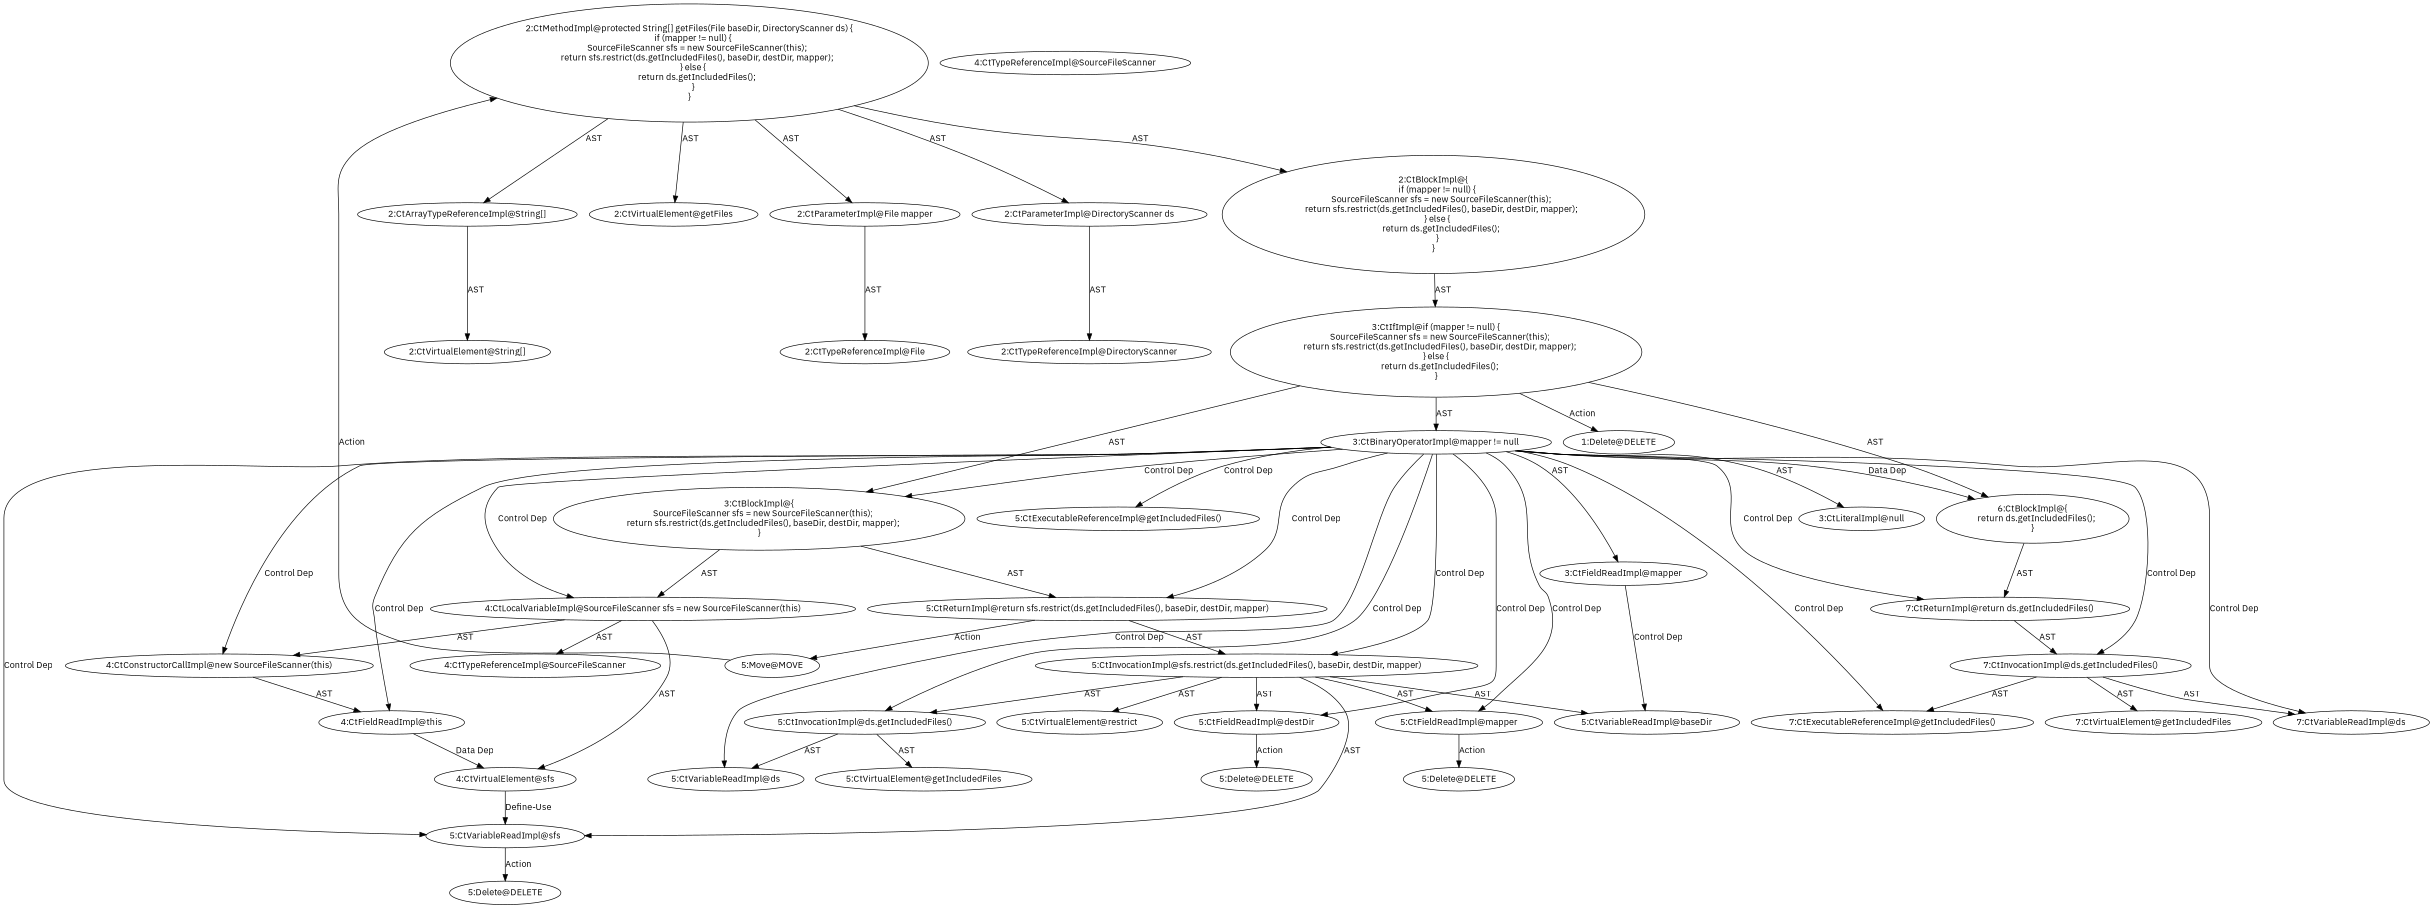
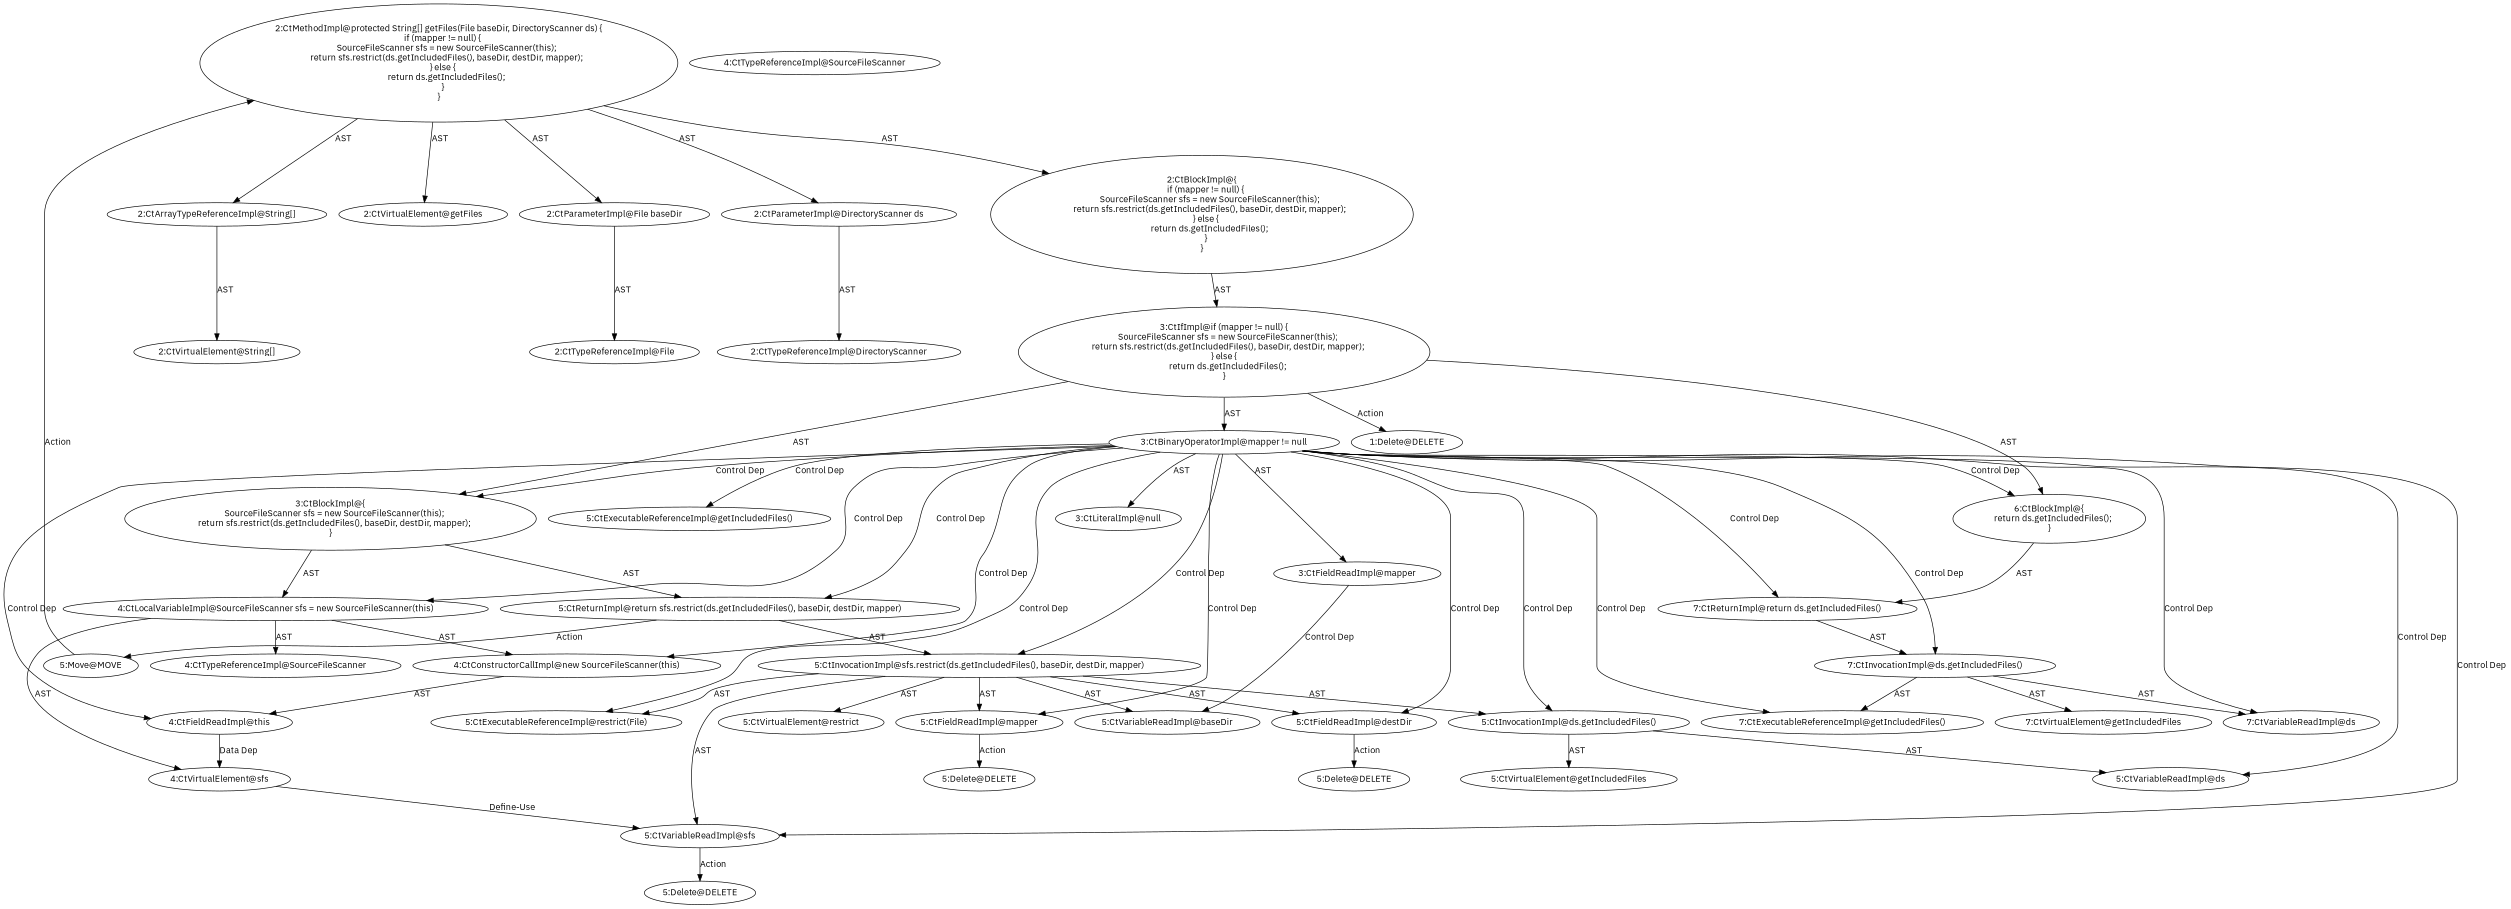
(865, 214) -> (614, 214)
(1888, 471) -> (1996, 471)
none -> (556, 722)
